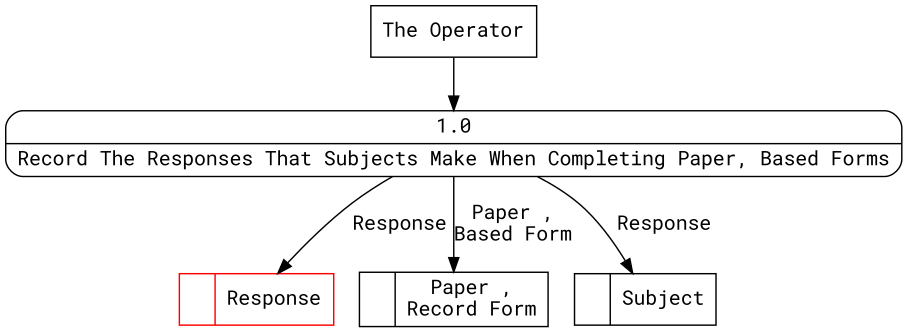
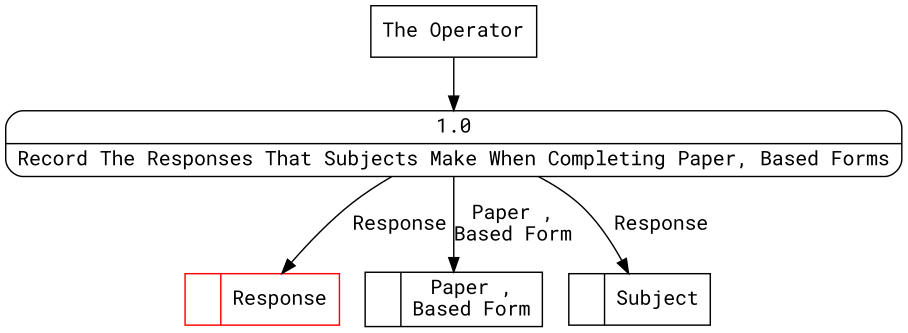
(472, 309) -> (472, 309)
